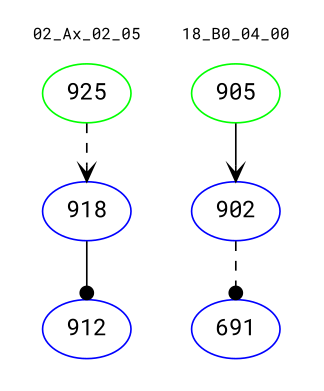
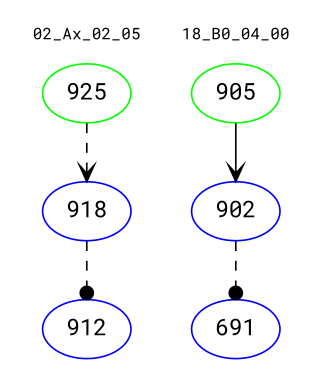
(87, 264) -> (87, 264)
